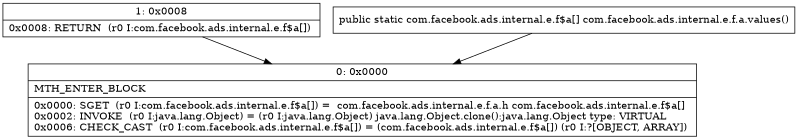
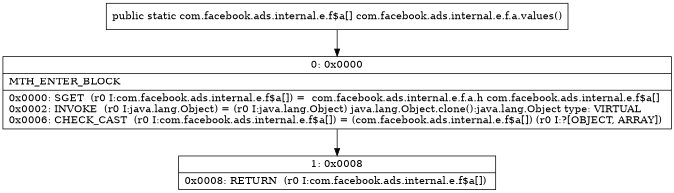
(234, 49) -> (337, 139)
